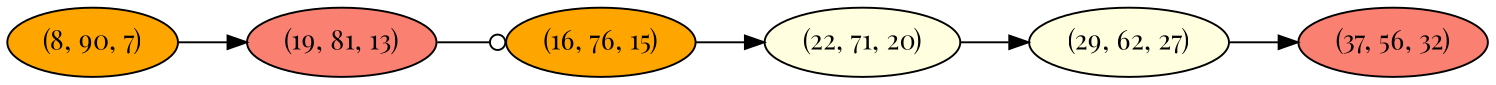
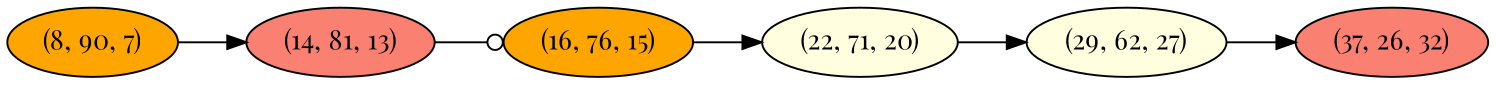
(342, 42) -> (341, 42)
(1393, 42) -> (1392, 42)
